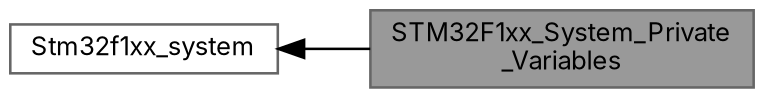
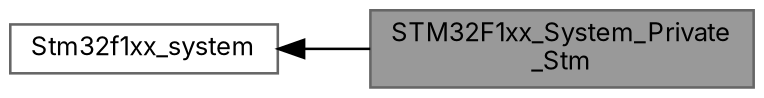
(562, 49) -> (562, 49)
